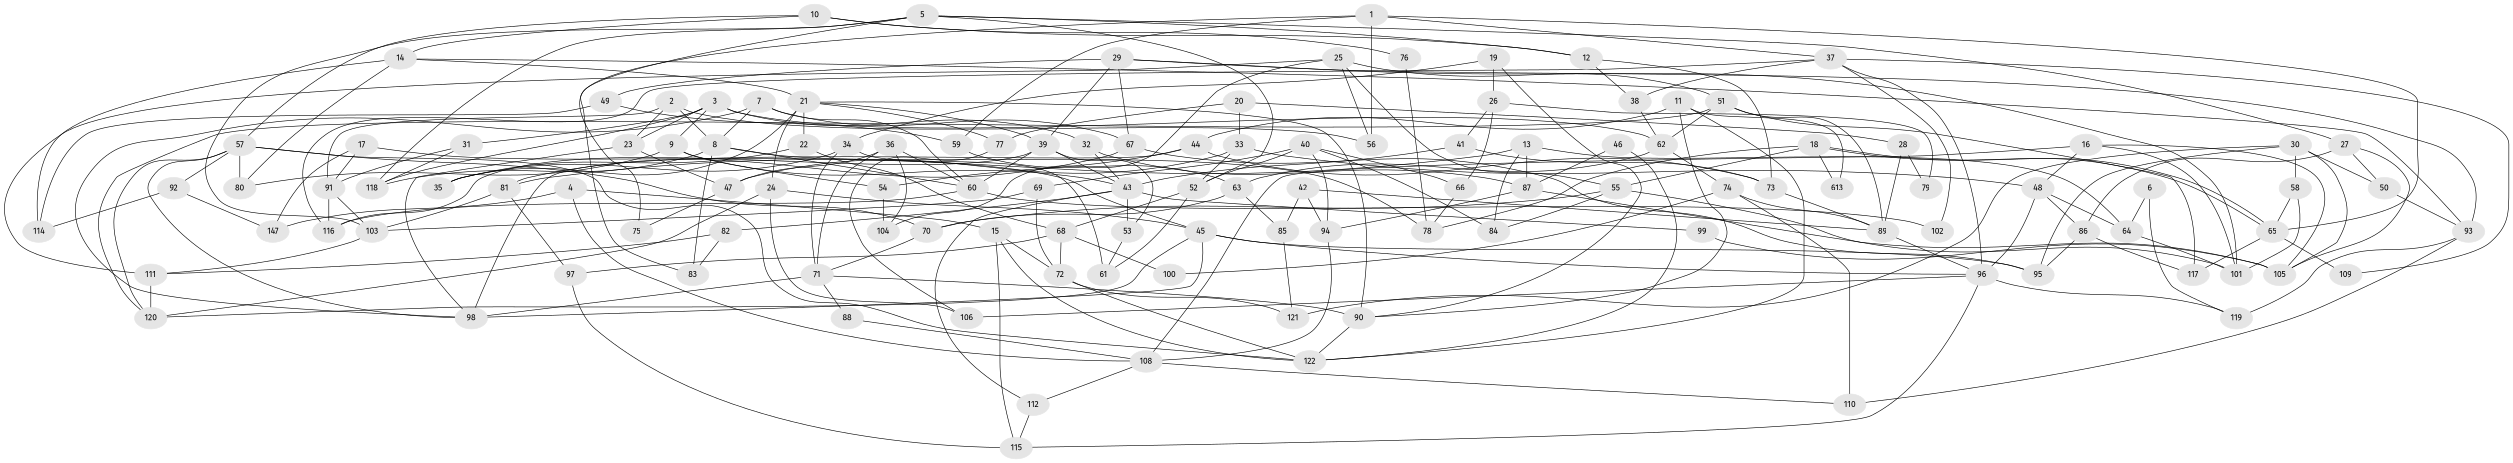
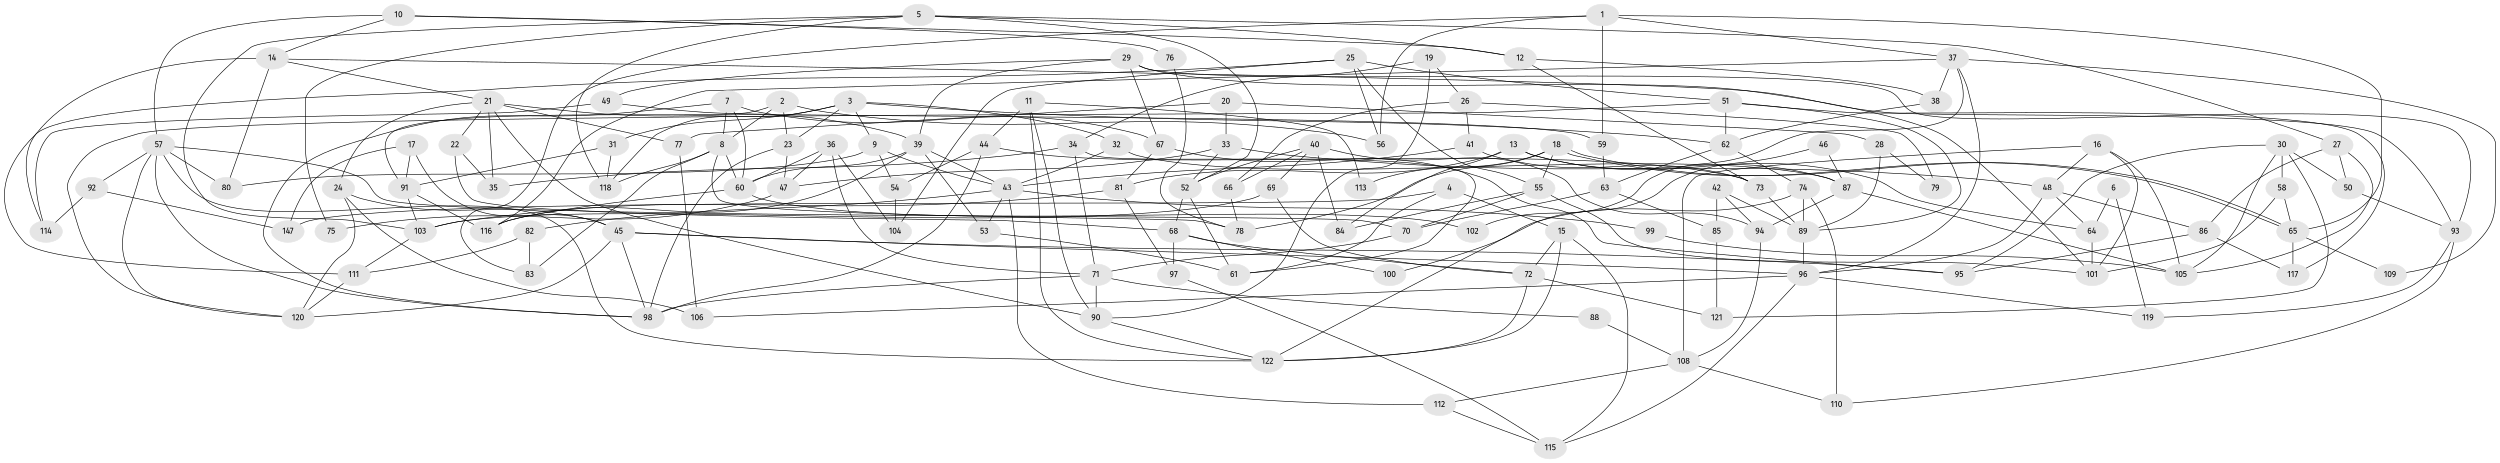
(1837, 188) -> (1361, 188)
(829, 332) -> (1371, 235)
